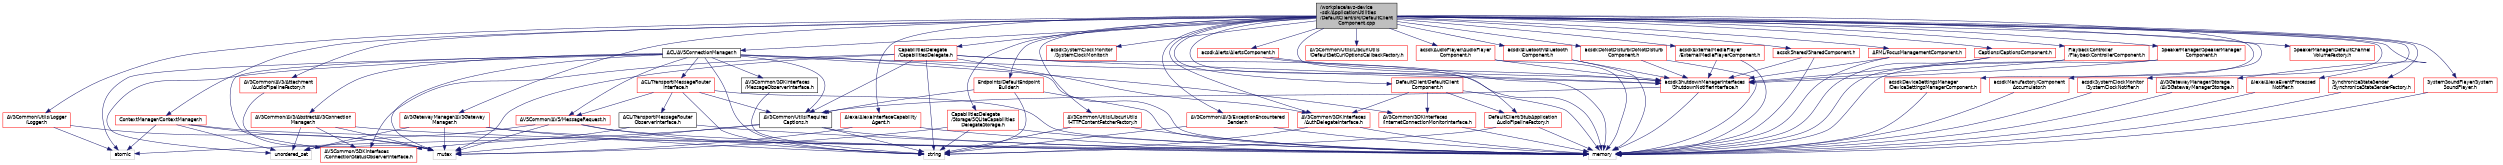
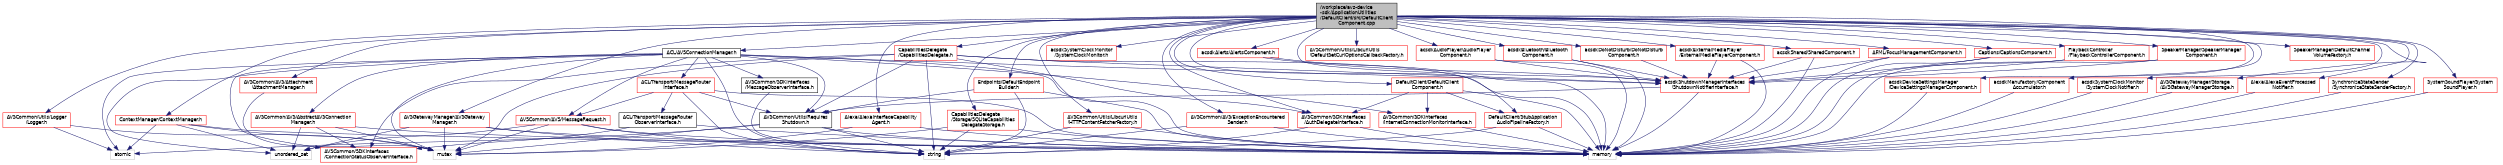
(278, 85) -> (278, 85)
(1739, 110) -> none
(796, 120) -> (796, 120)
